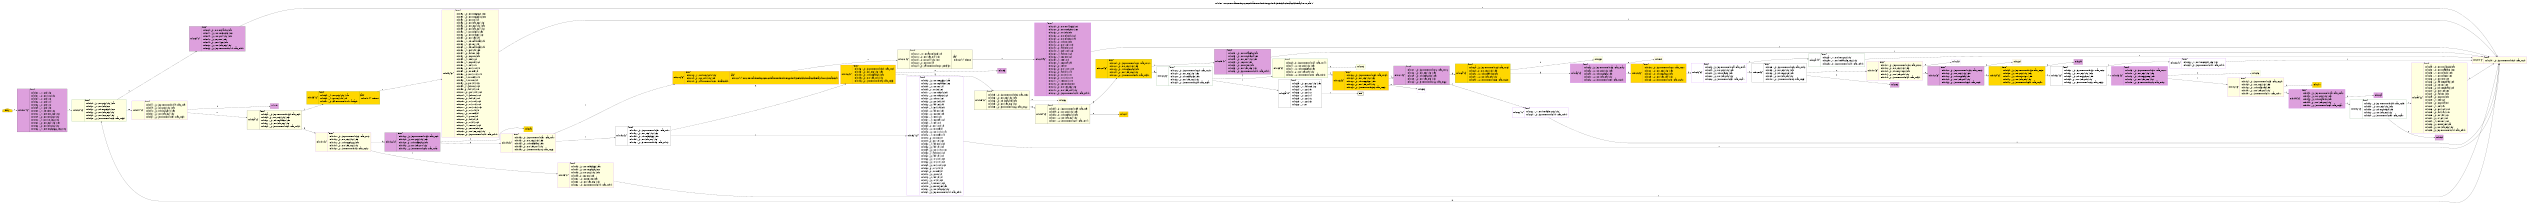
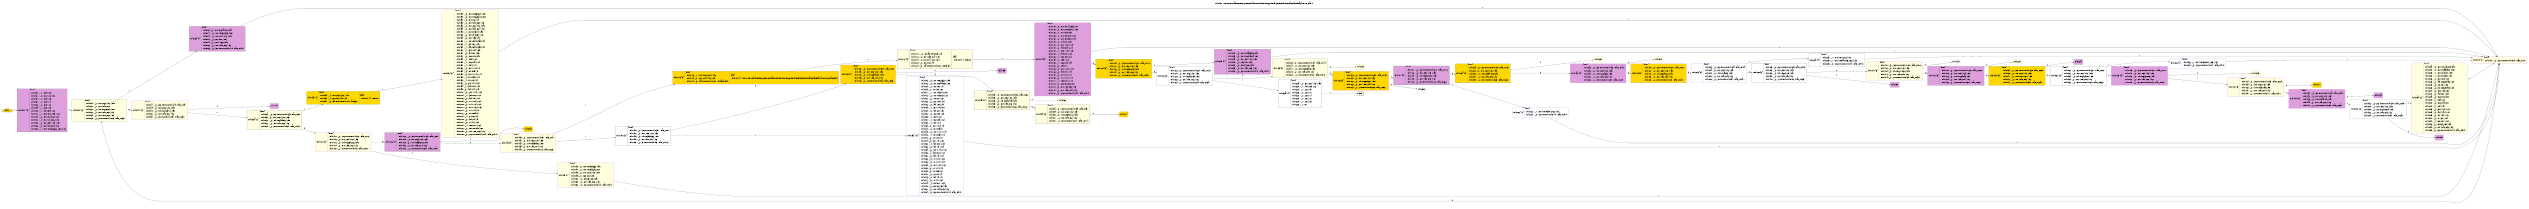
(1104, 93) -> (1093, 64)
